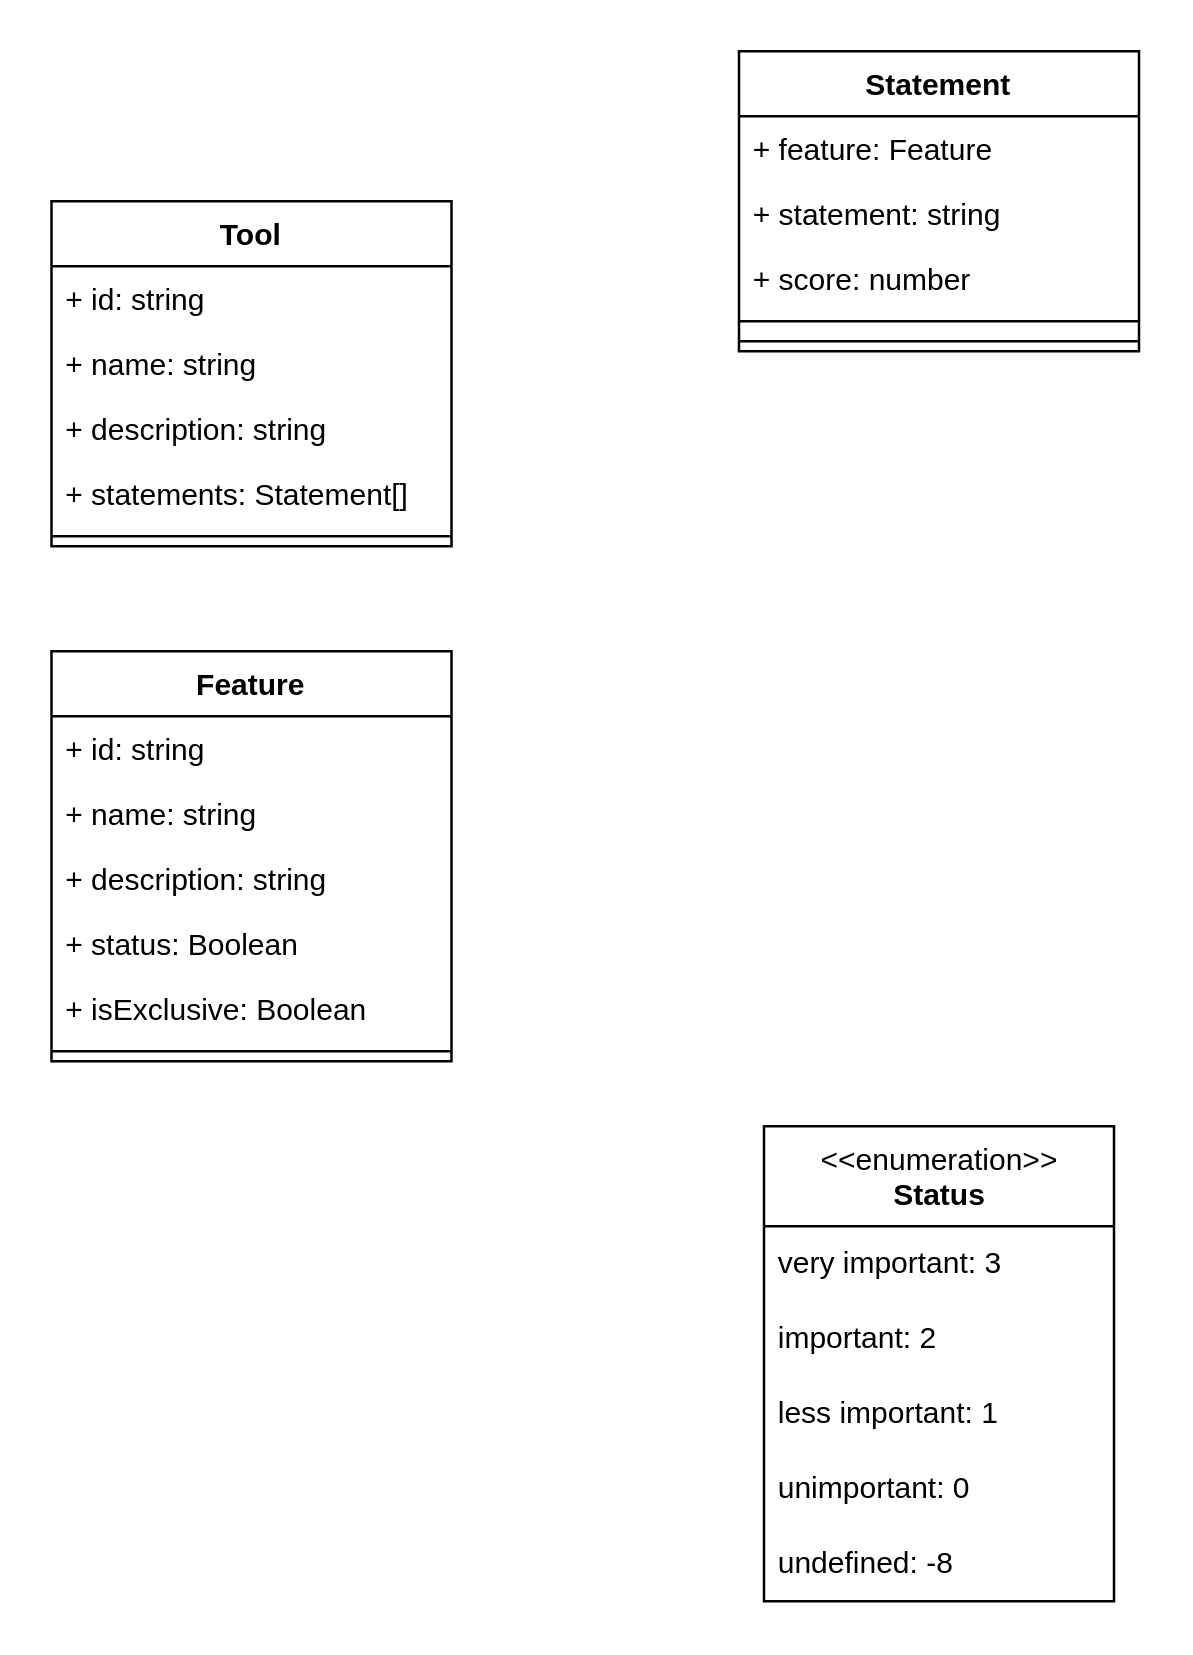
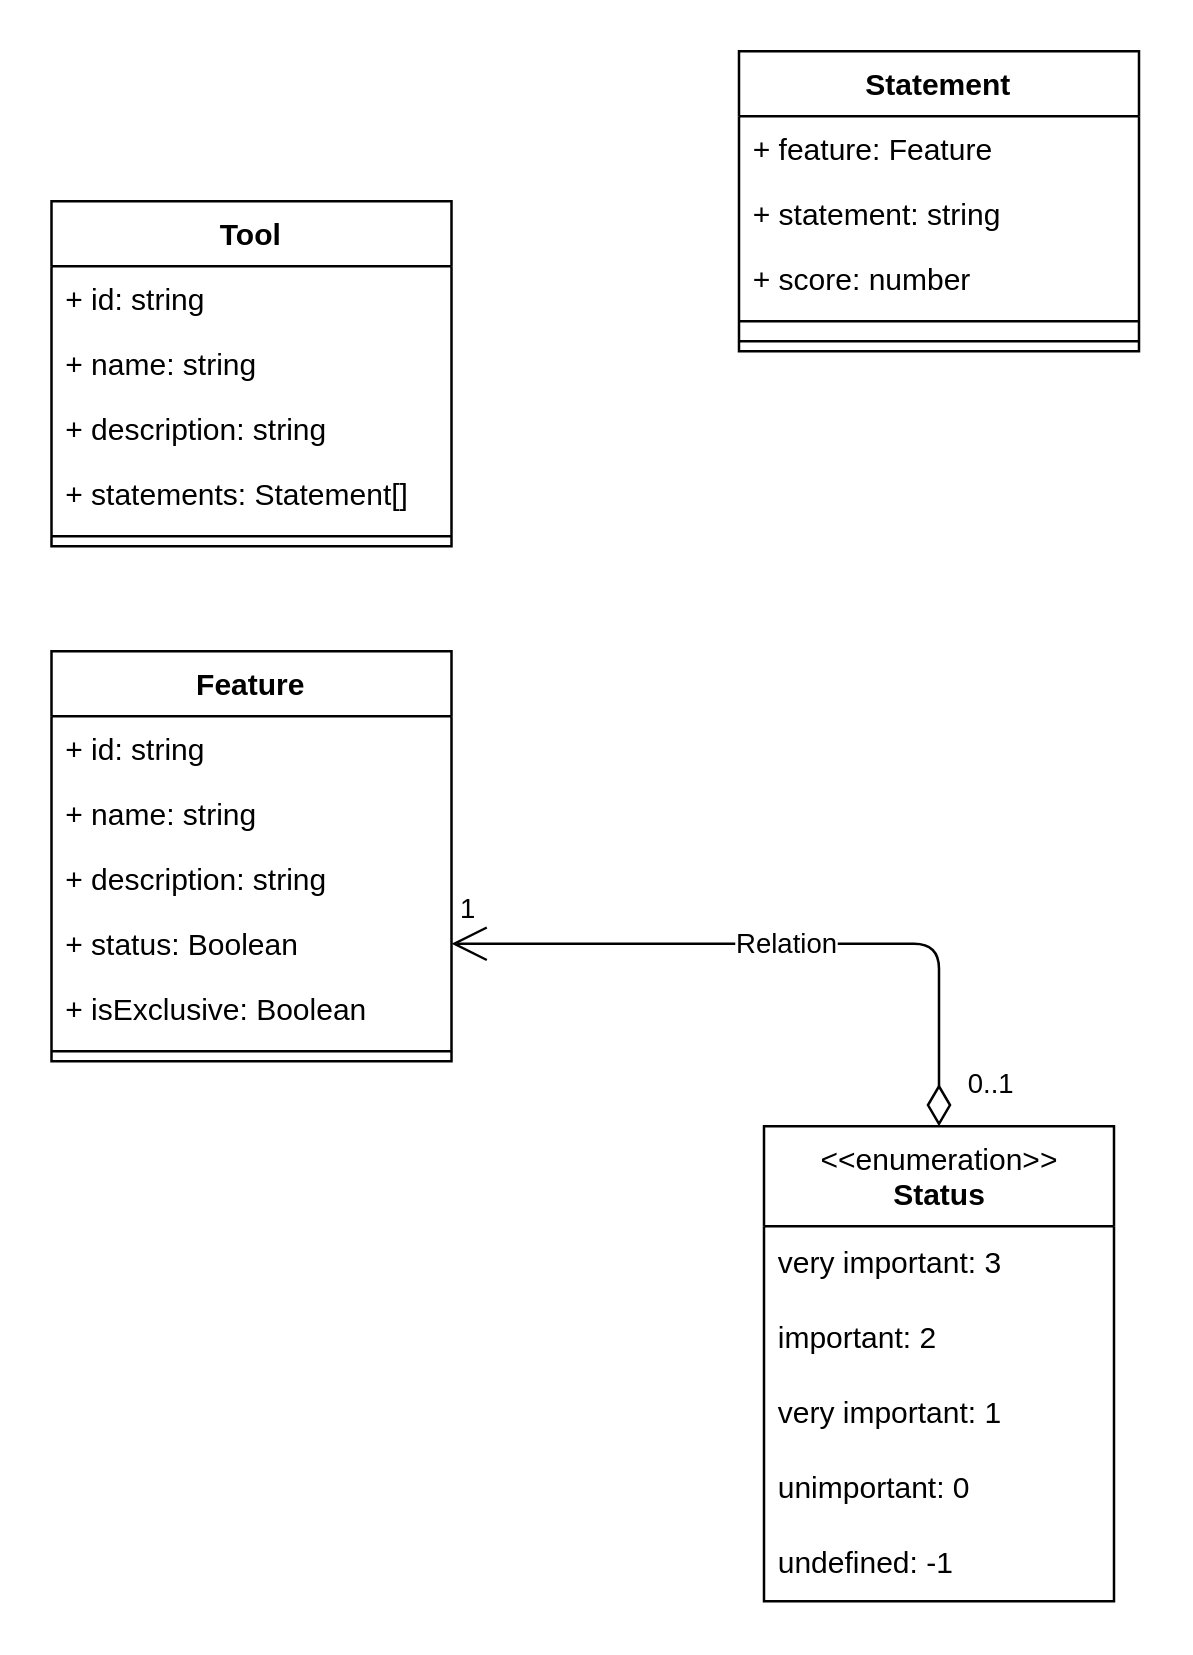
none -> (761, 944)
(902, 1414) -> (906, 1414)
(876, 1564) -> (876, 1564)
